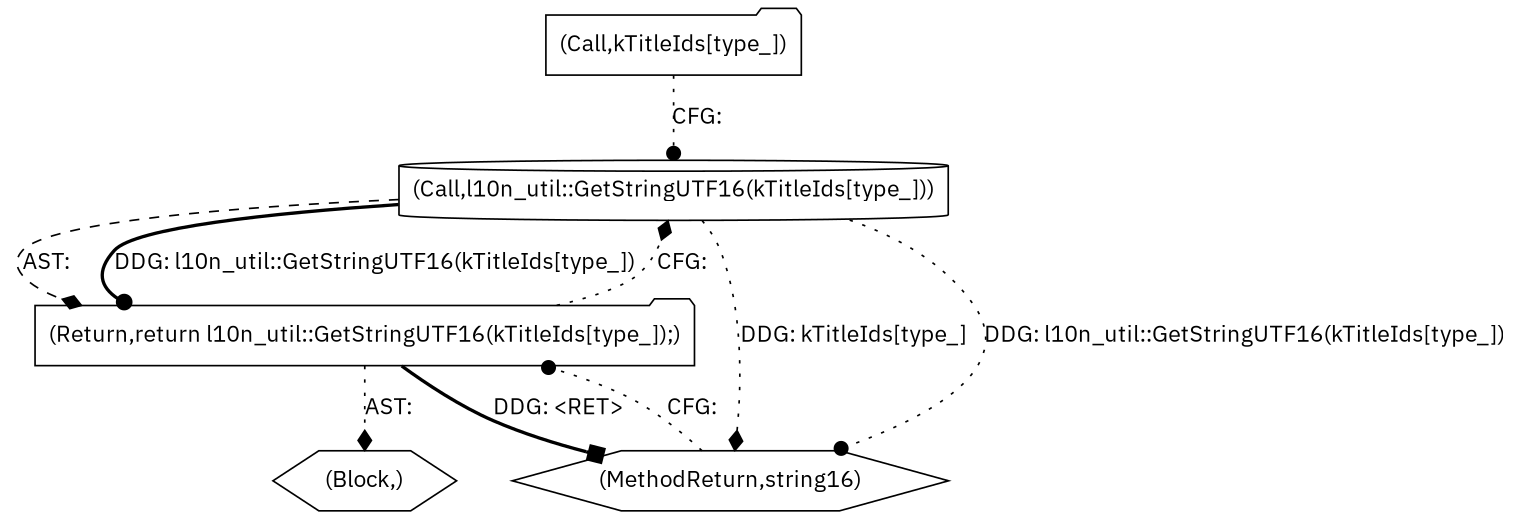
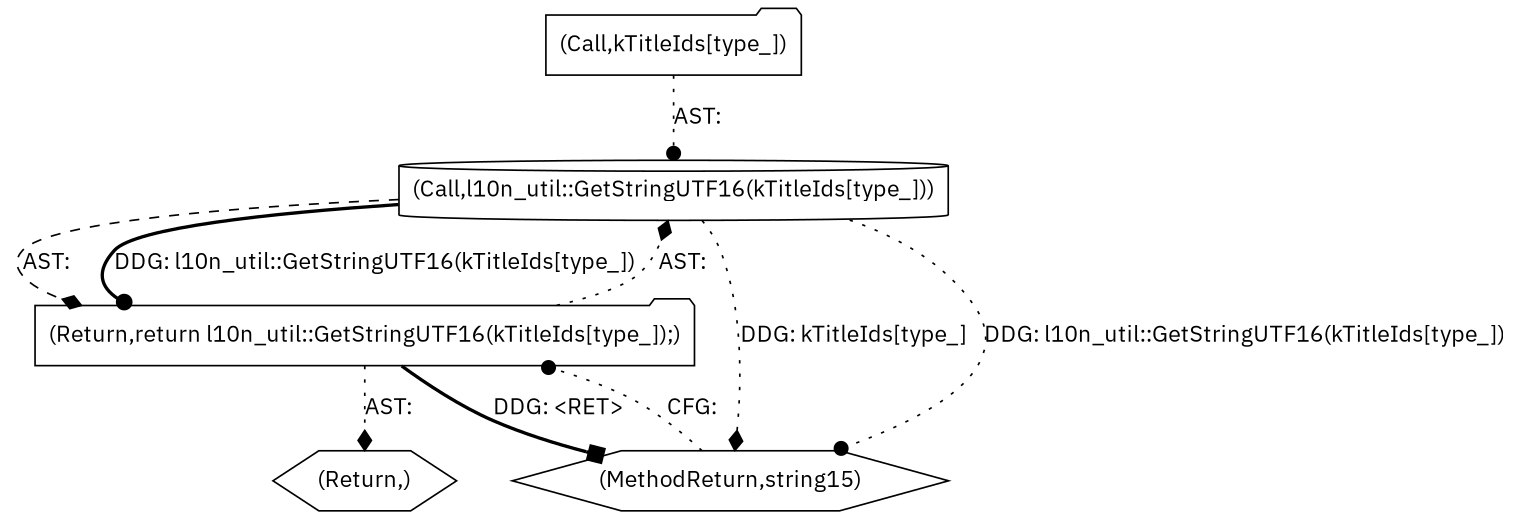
(700, 118) -> (700, 118)
(685, 263) -> (685, 263)
(365, 481) -> (365, 481)
(730, 481) -> (730, 481)
